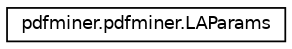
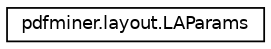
(146, 25) -> (136, 25)
